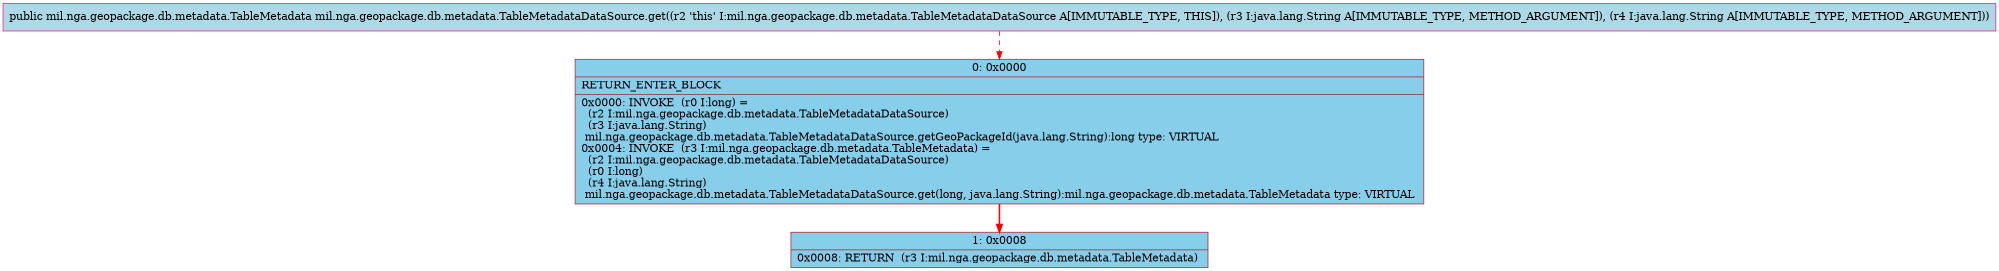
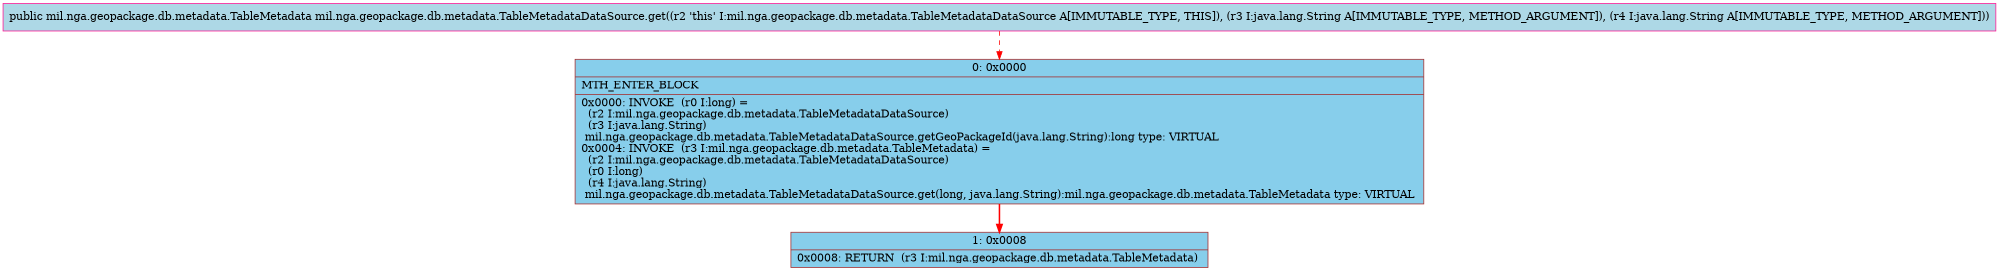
(651, 85) -> (640, 85)
